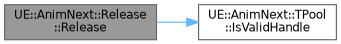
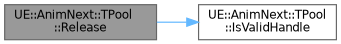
(81, 22) -> (81, 22)
